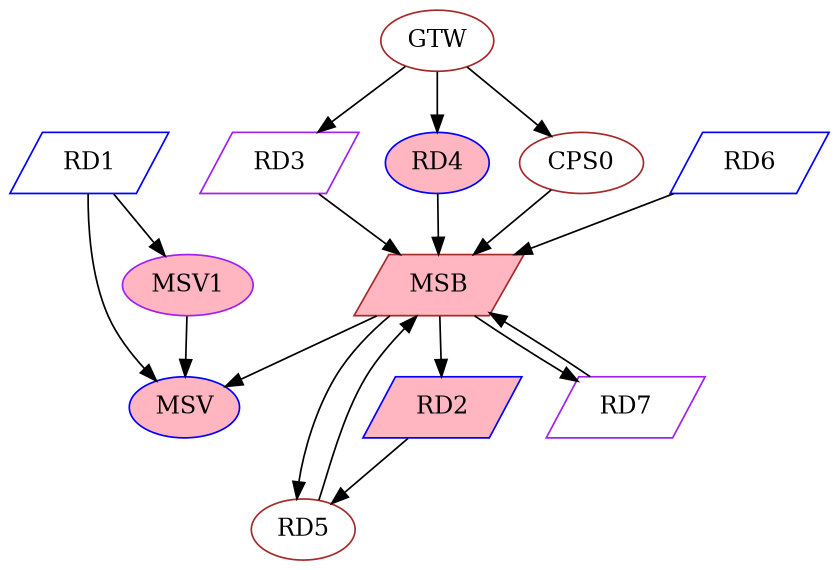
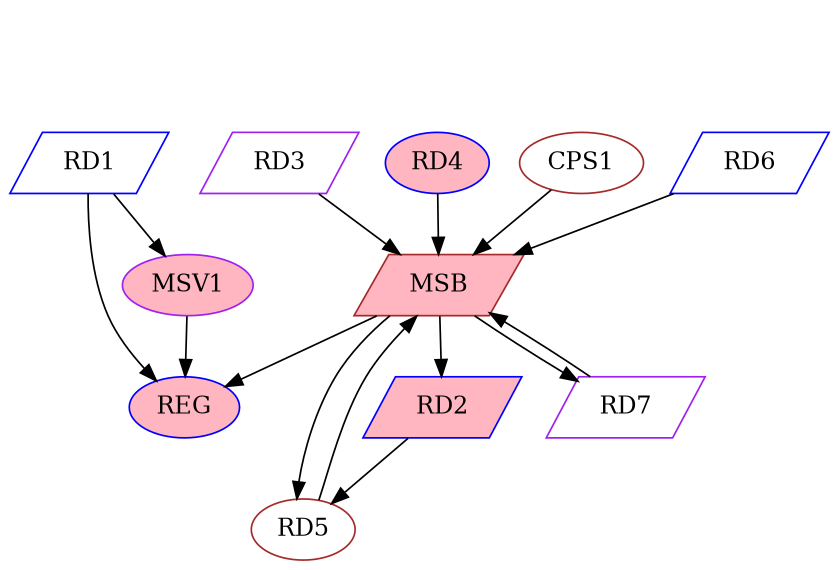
(437, 41) -> none
(582, 163) -> (582, 163)
(184, 407) -> (184, 407)
